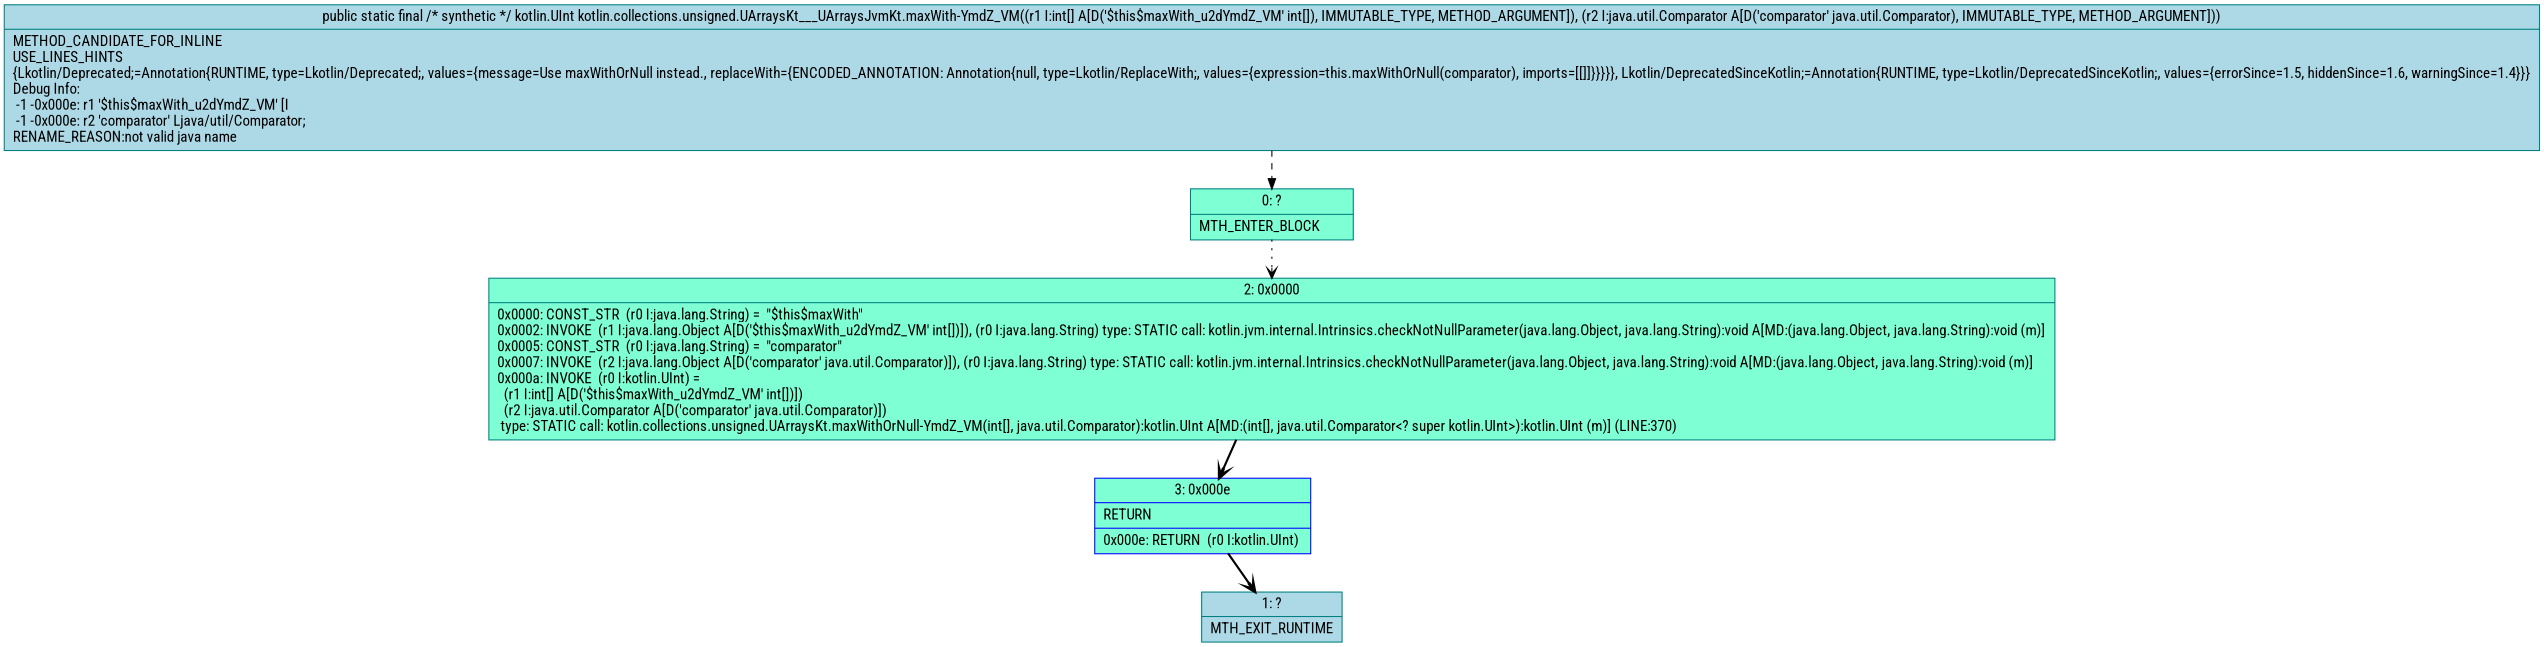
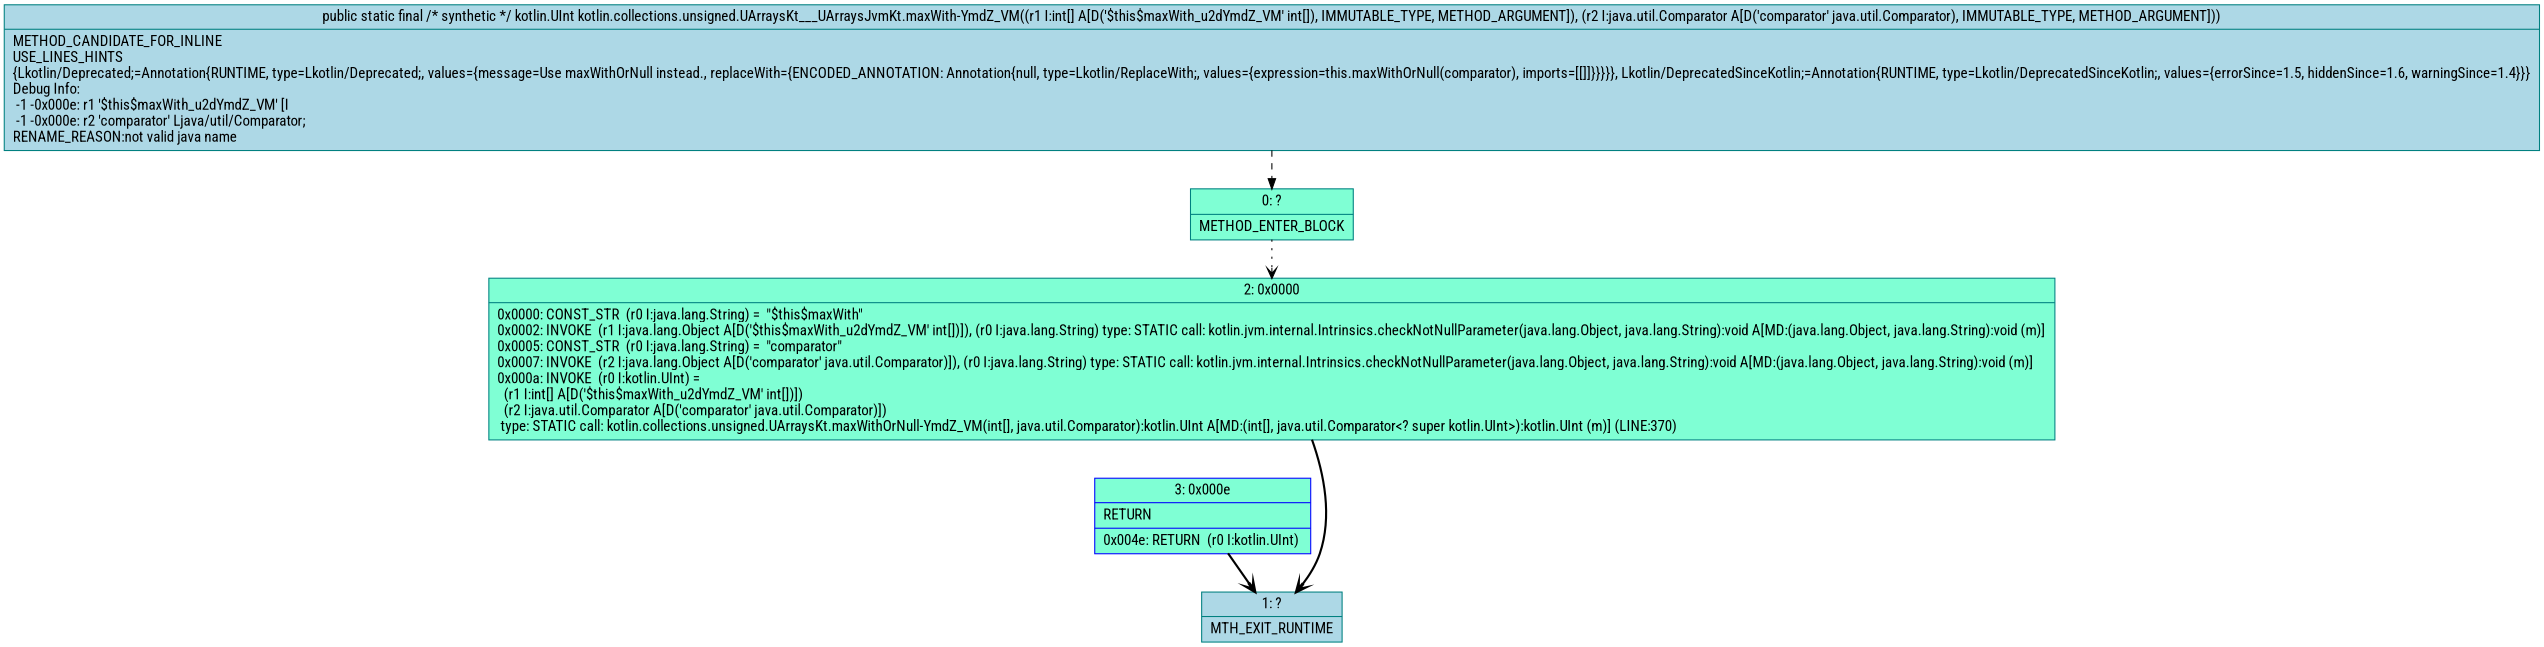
(1260, 227) -> (1272, 227)
(1230, 454) -> (1326, 514)
(1203, 540) -> (1203, 540)
